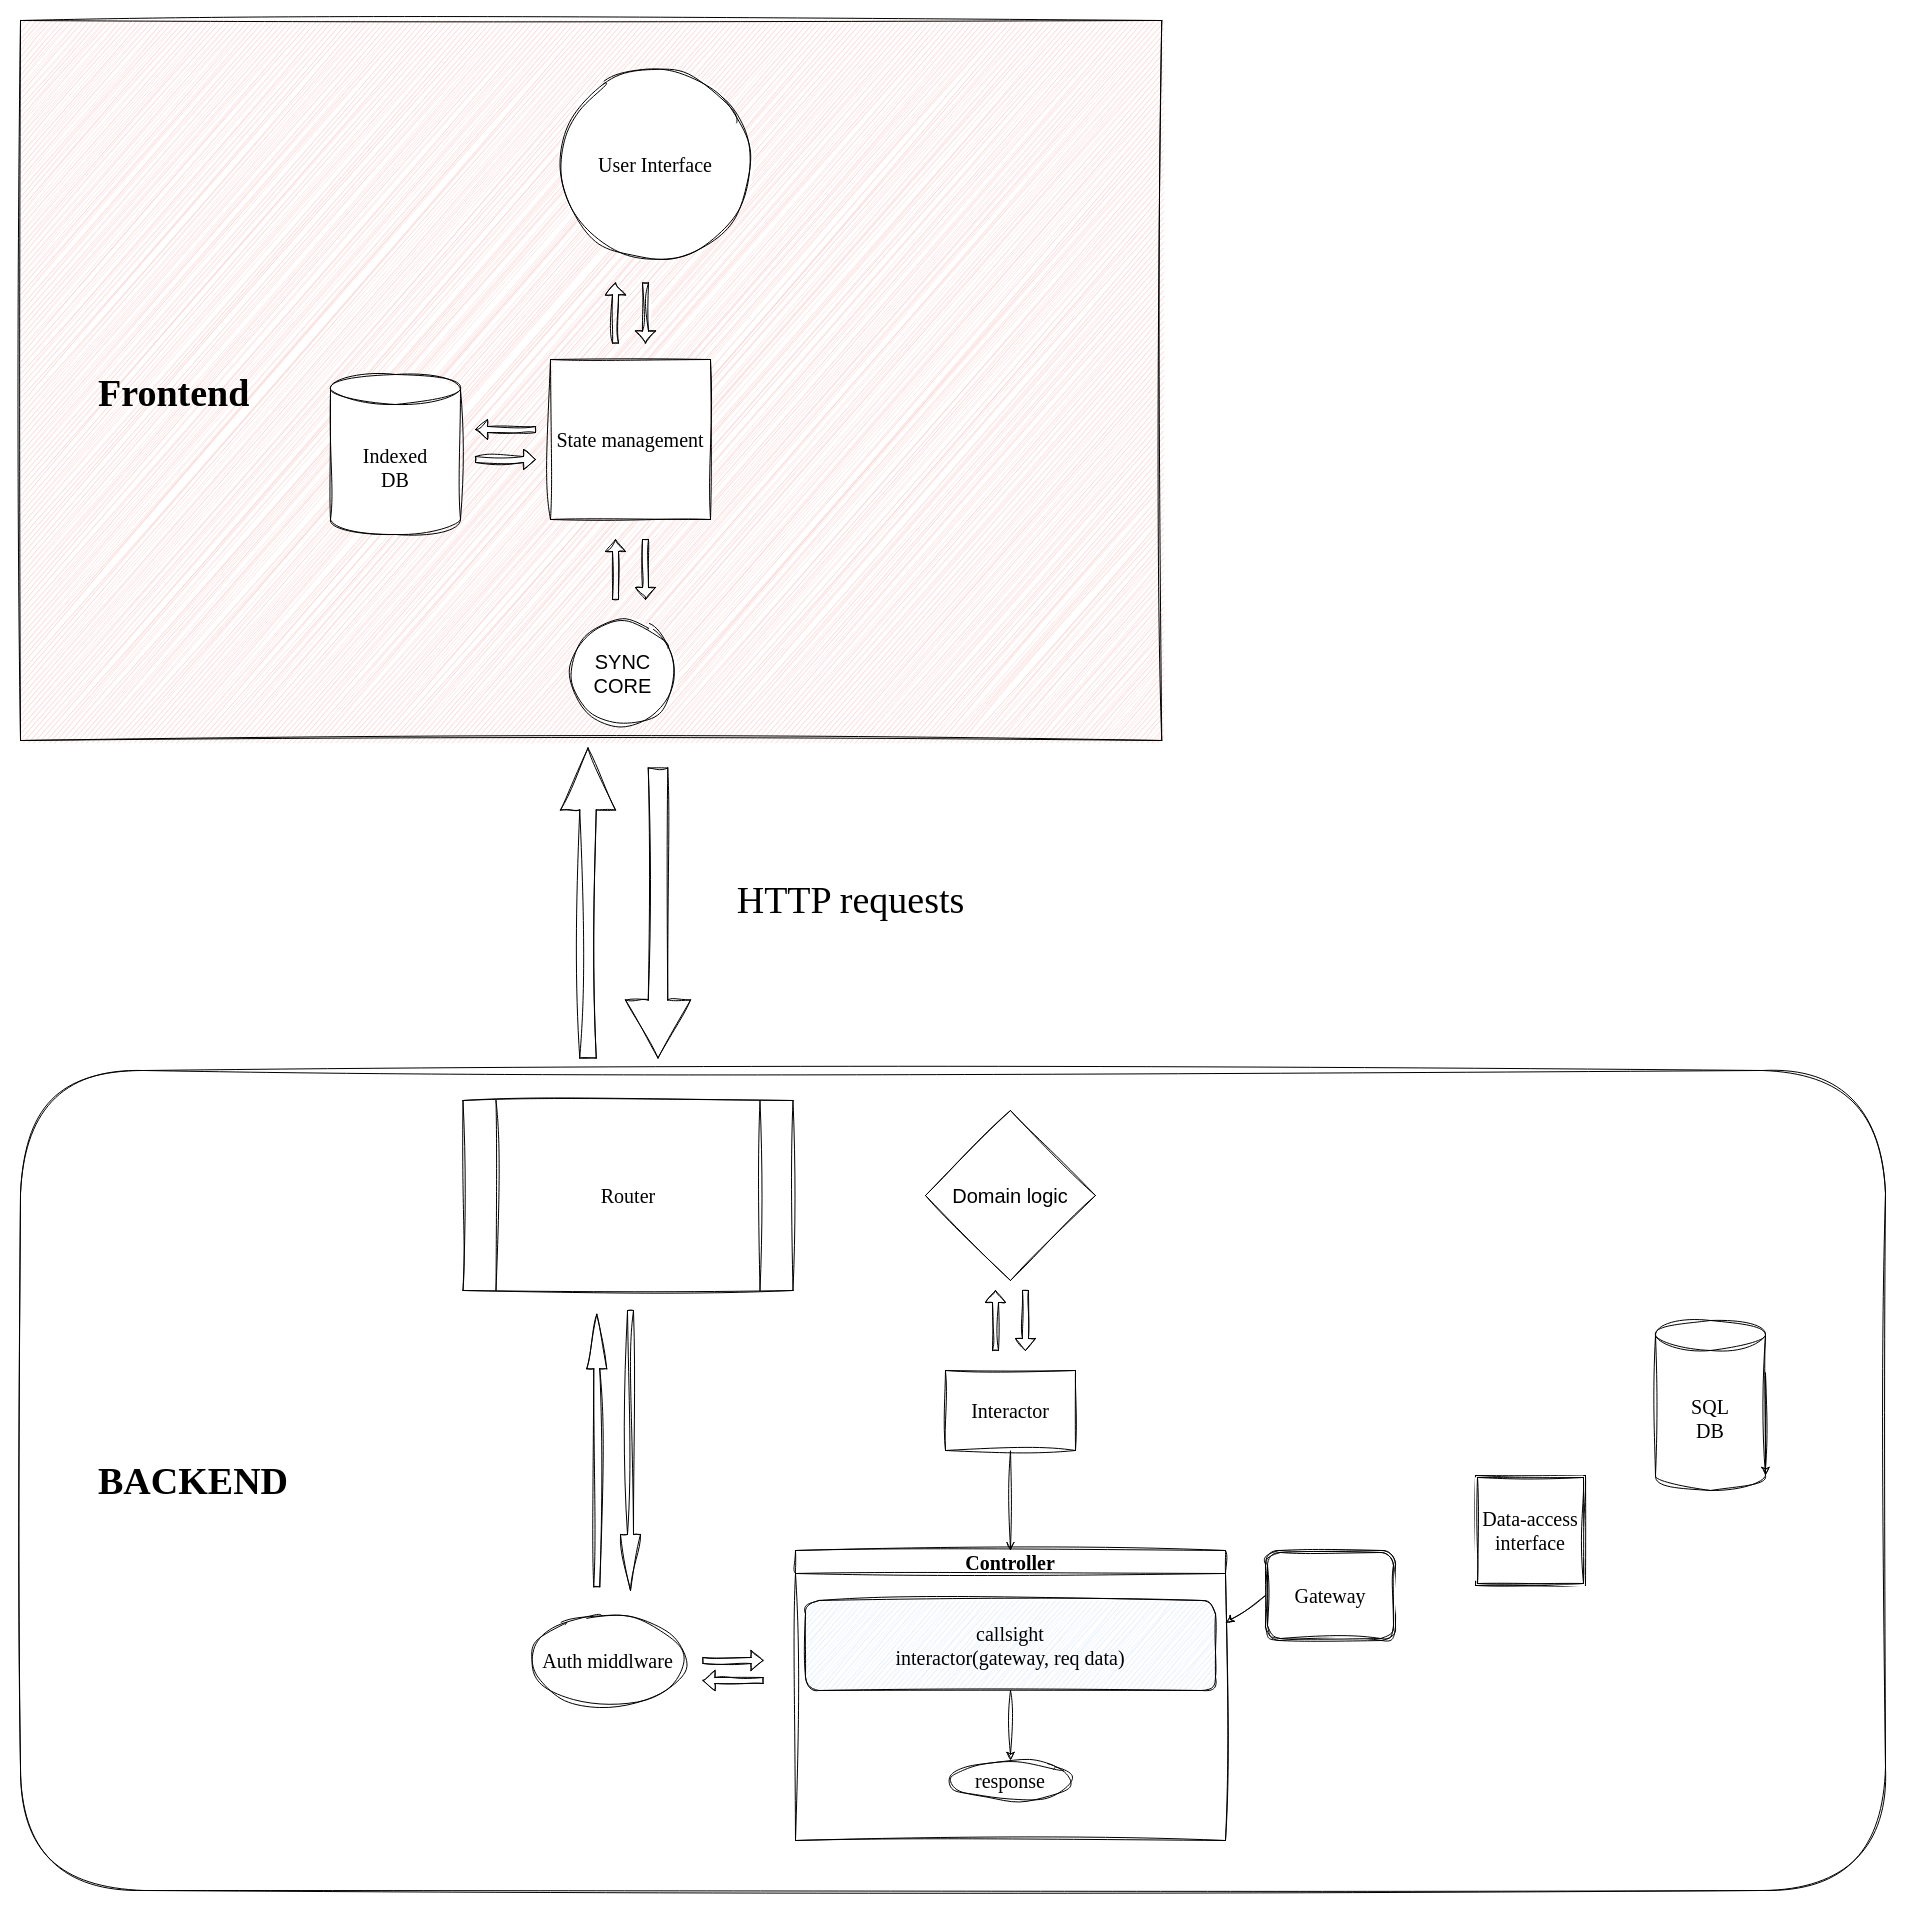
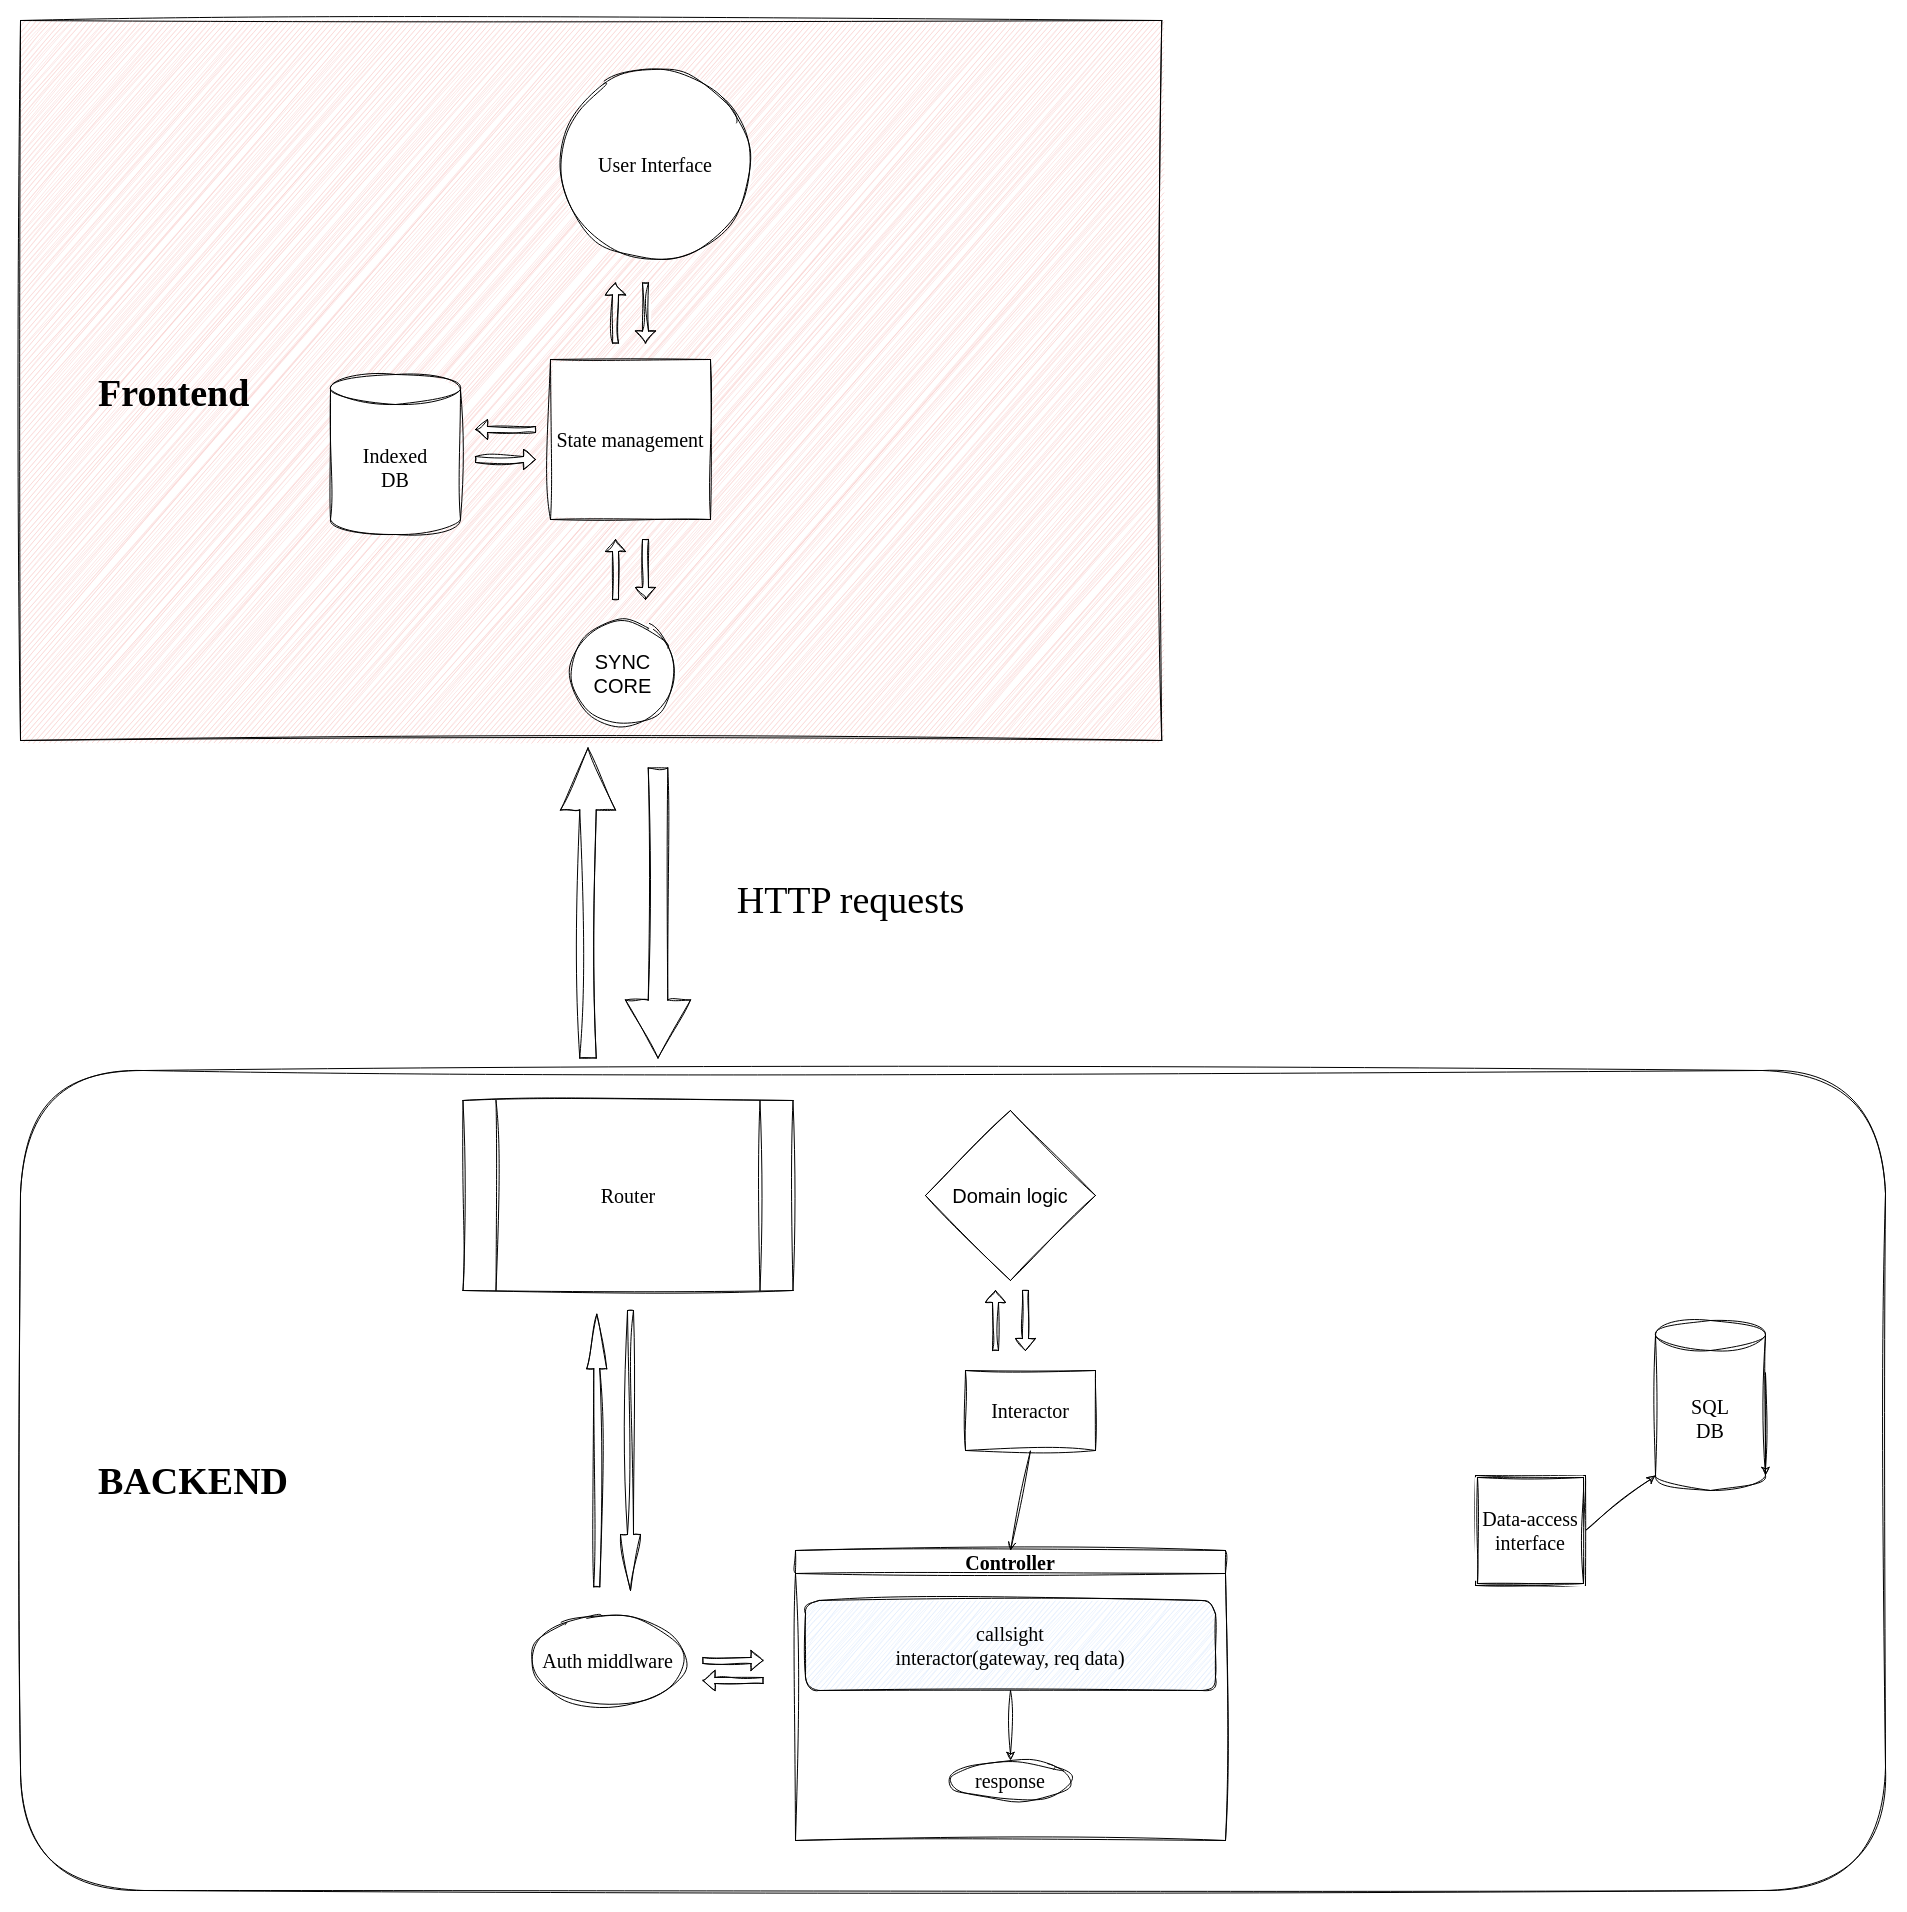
(1011, 1411) -> (1031, 1411)
none -> (1619, 1504)
(1331, 1596) -> none
(1247, 1608) -> none
